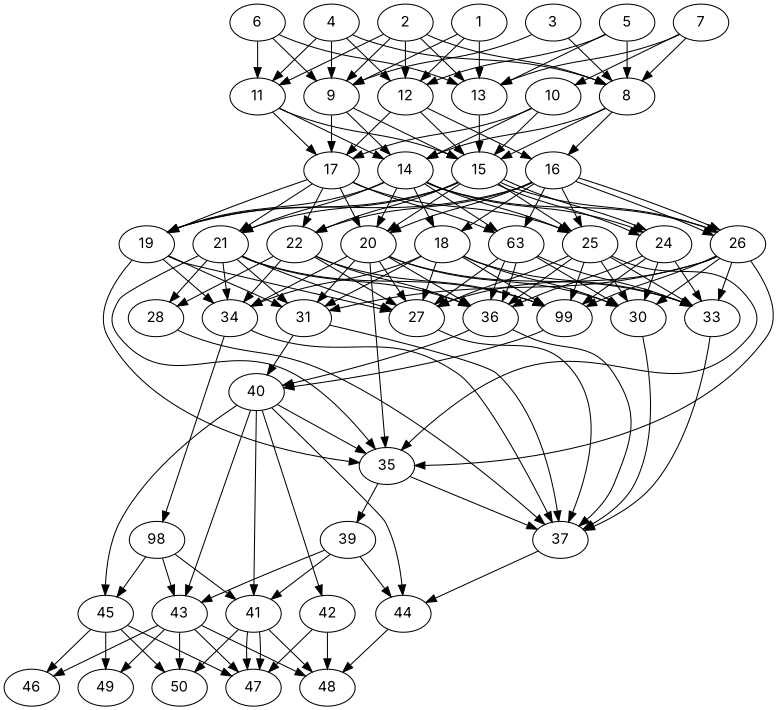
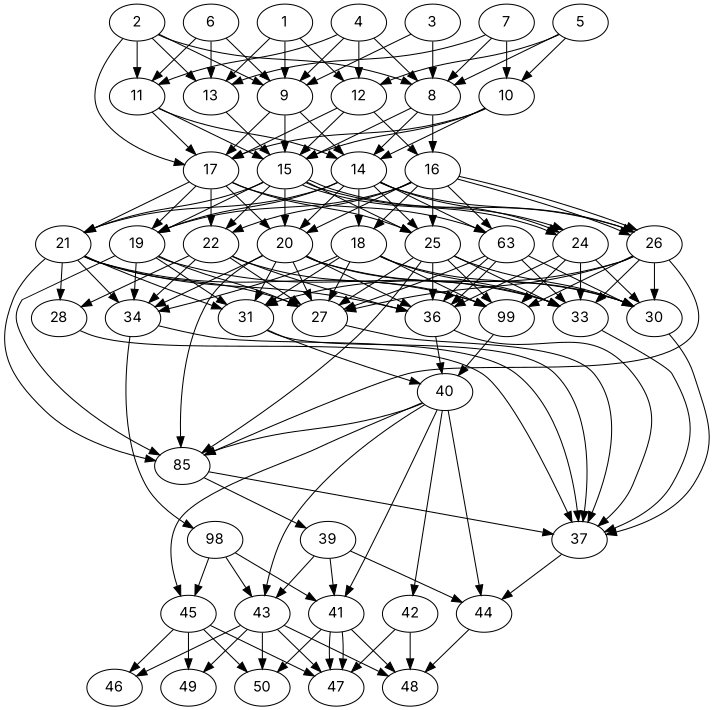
(405, 54) -> (102, 117)
(556, 58) -> (547, 56)
none -> (354, 281)
(387, 466) -> (182, 466)
